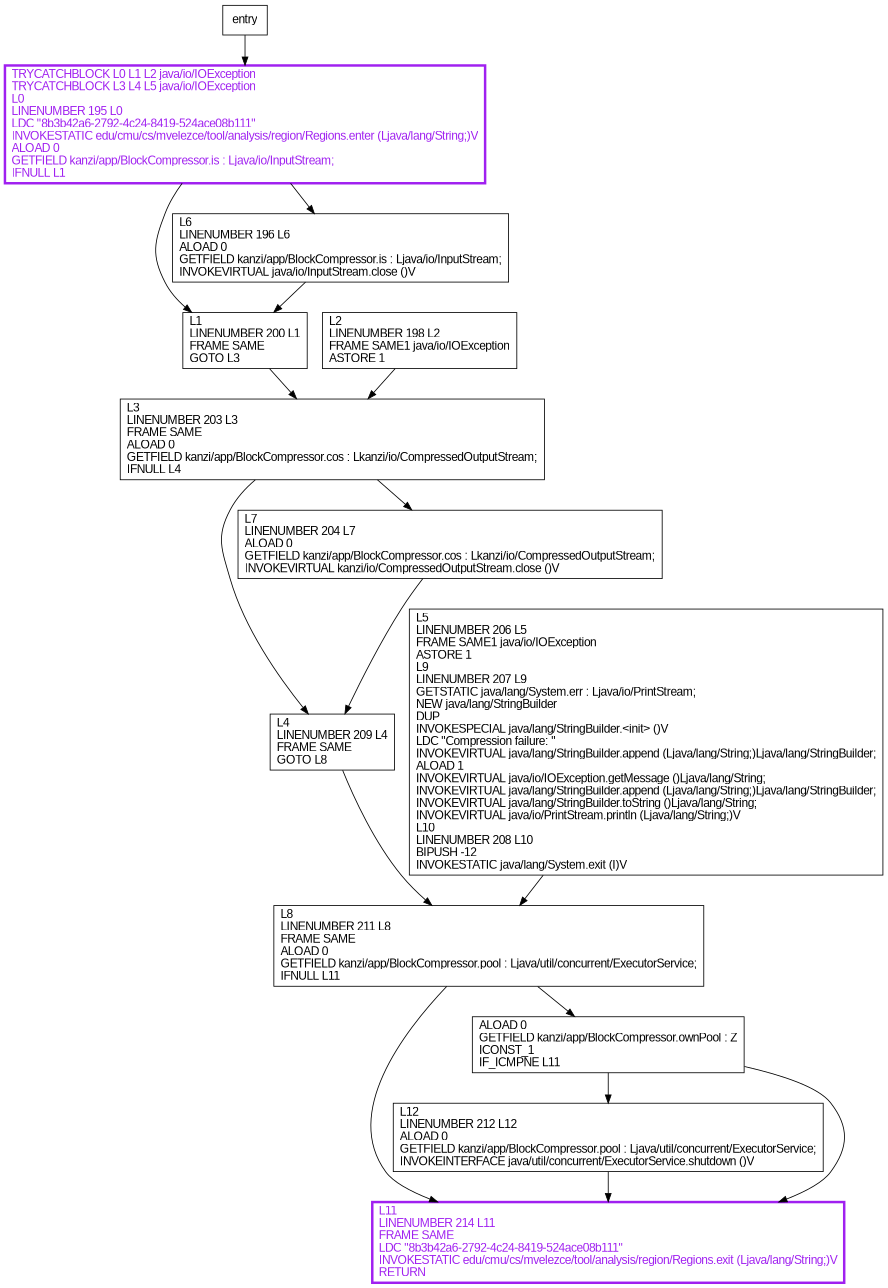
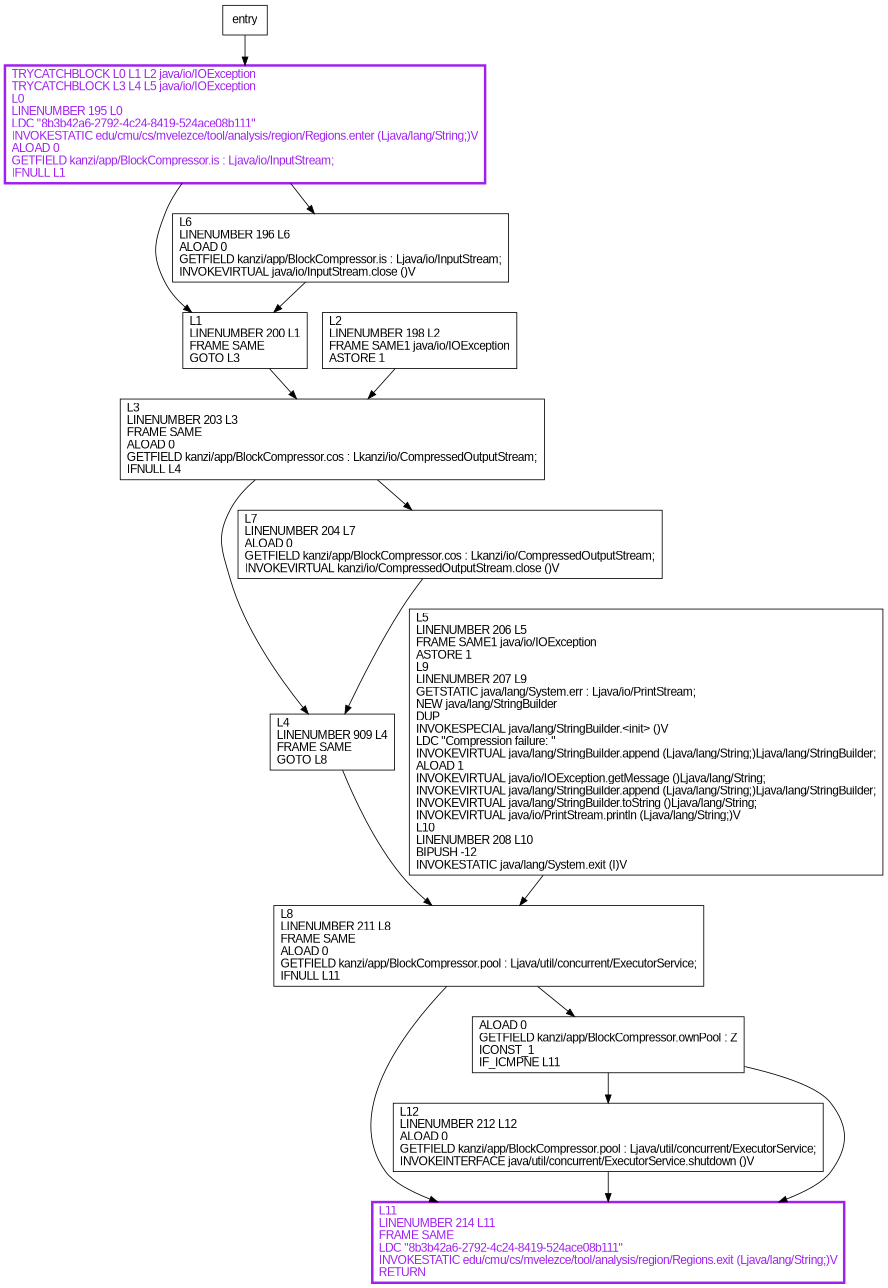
(332, 742) -> (332, 742)
